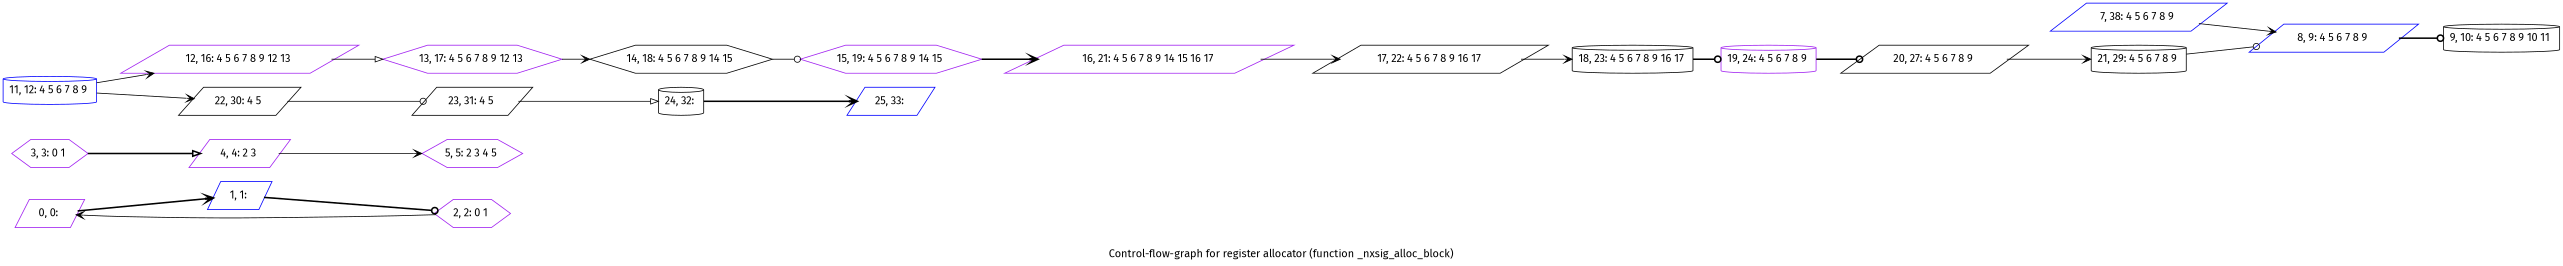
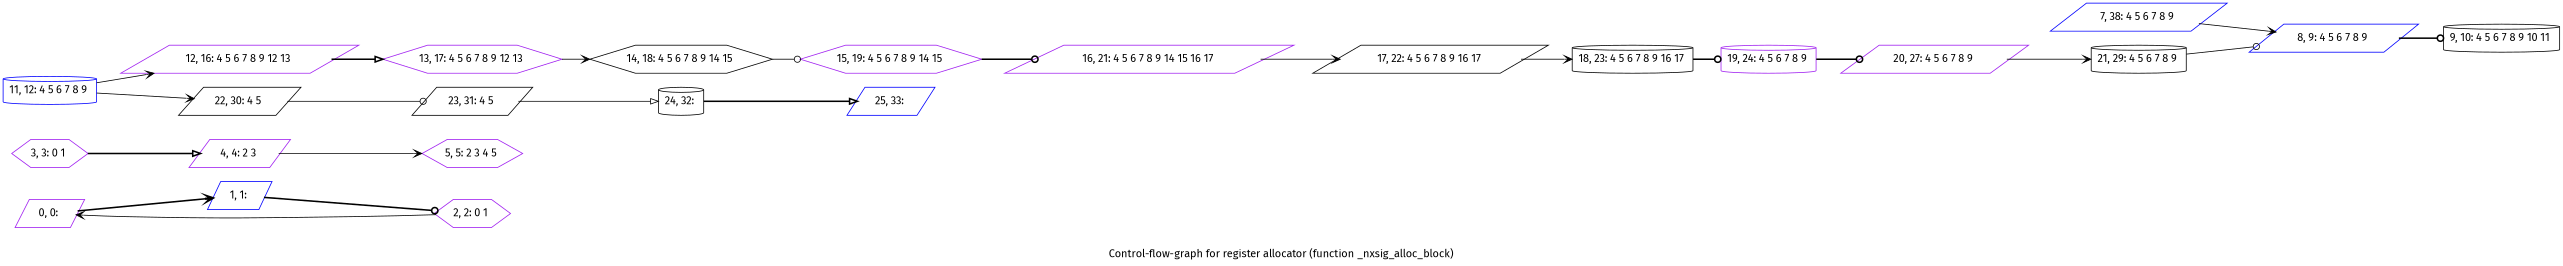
(353, 59) -> (353, 59)
(1007, 59) -> (1007, 59)
(1935, 59) -> (1935, 59)
(777, 101) -> (777, 101)
